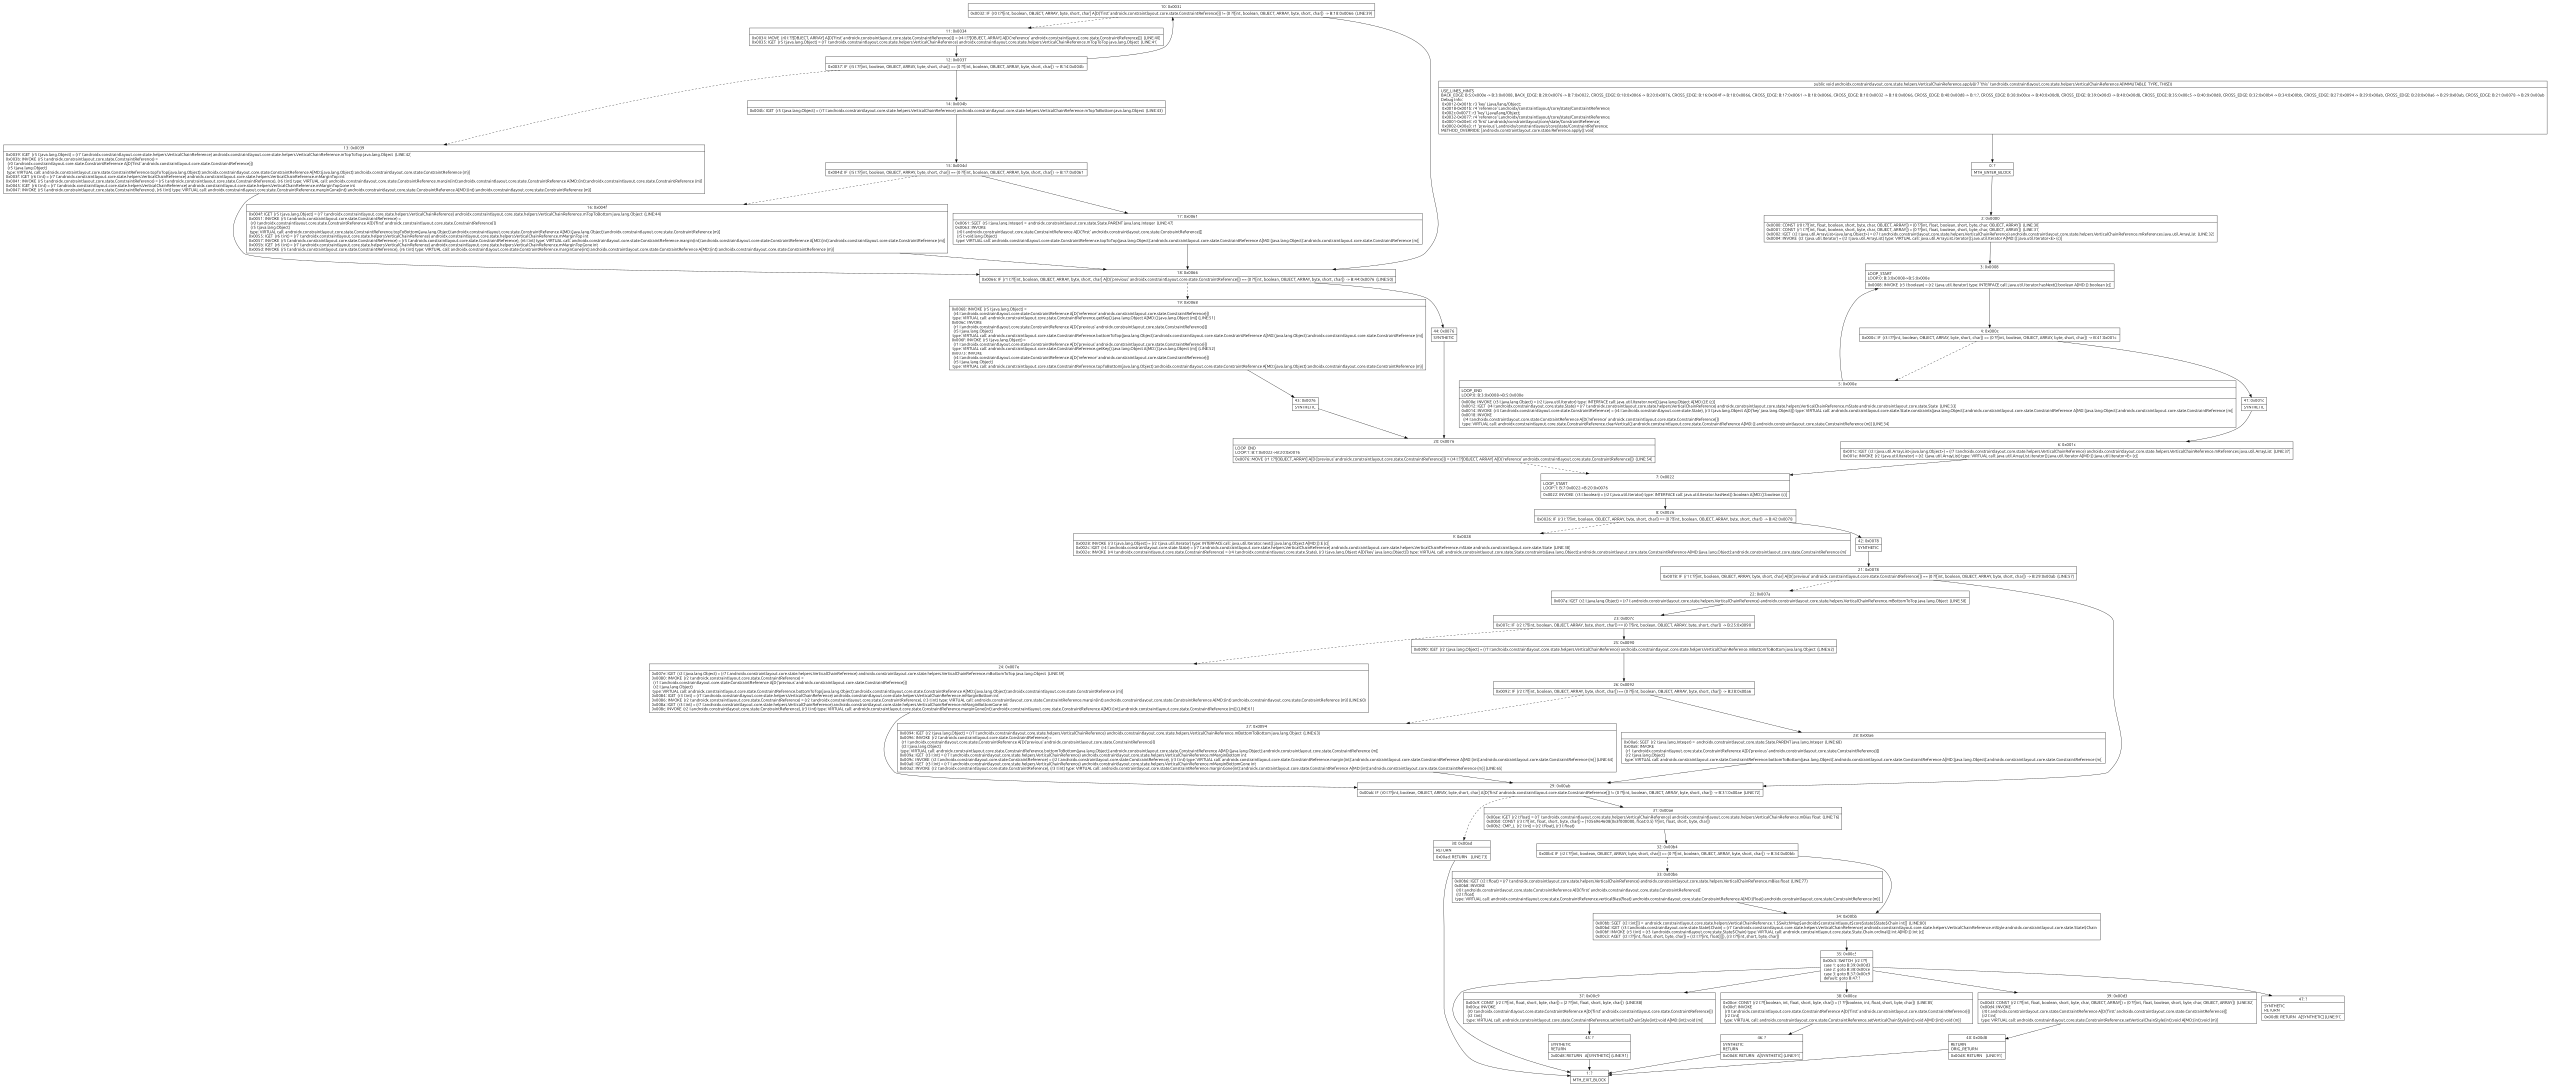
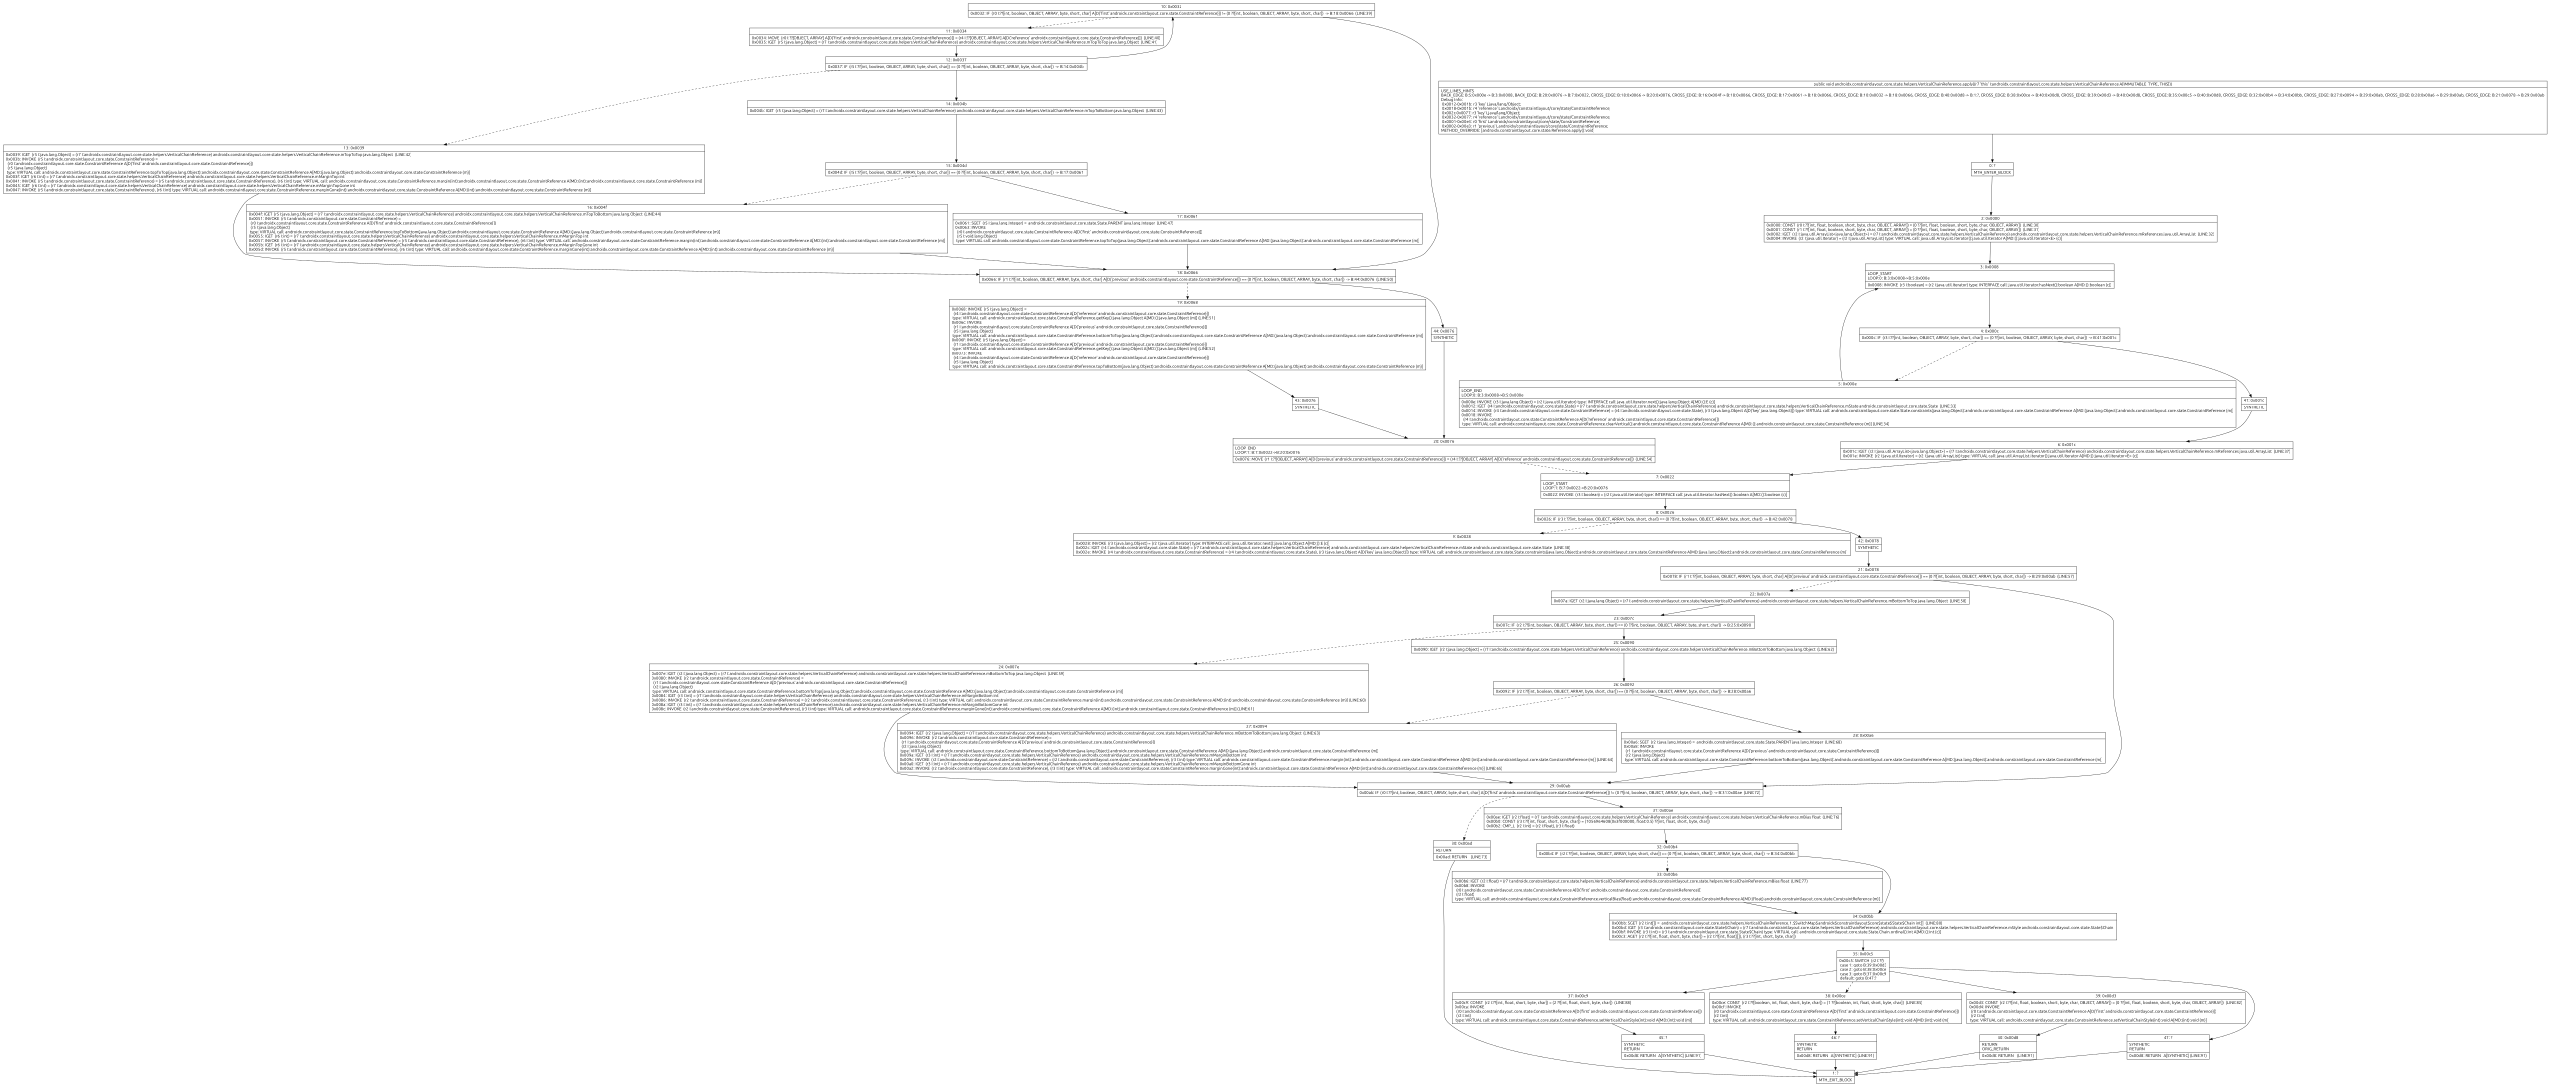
(1563, 979) -> (1992, 1064)
(1847, 986) -> (1850, 986)
